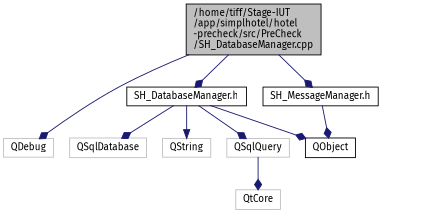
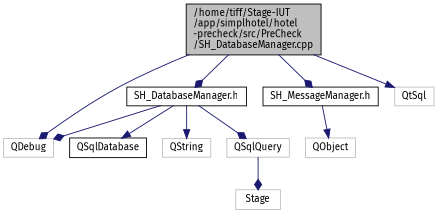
none -> (414, 96)
(325, 117) -> (325, 117)
(152, 119) -> (152, 119)
(253, 120) -> (112, 121)
(108, 148) -> (108, 148)
(330, 148) -> (330, 148)
(258, 200) -> (258, 200)
